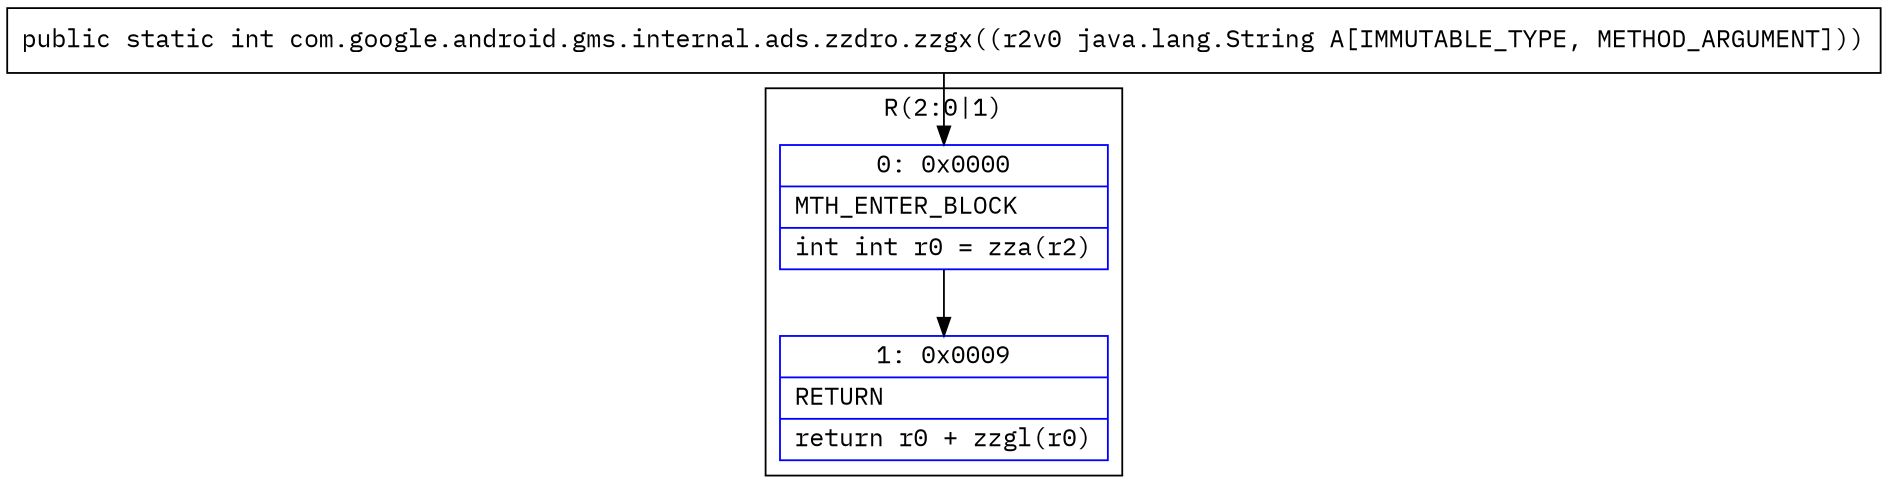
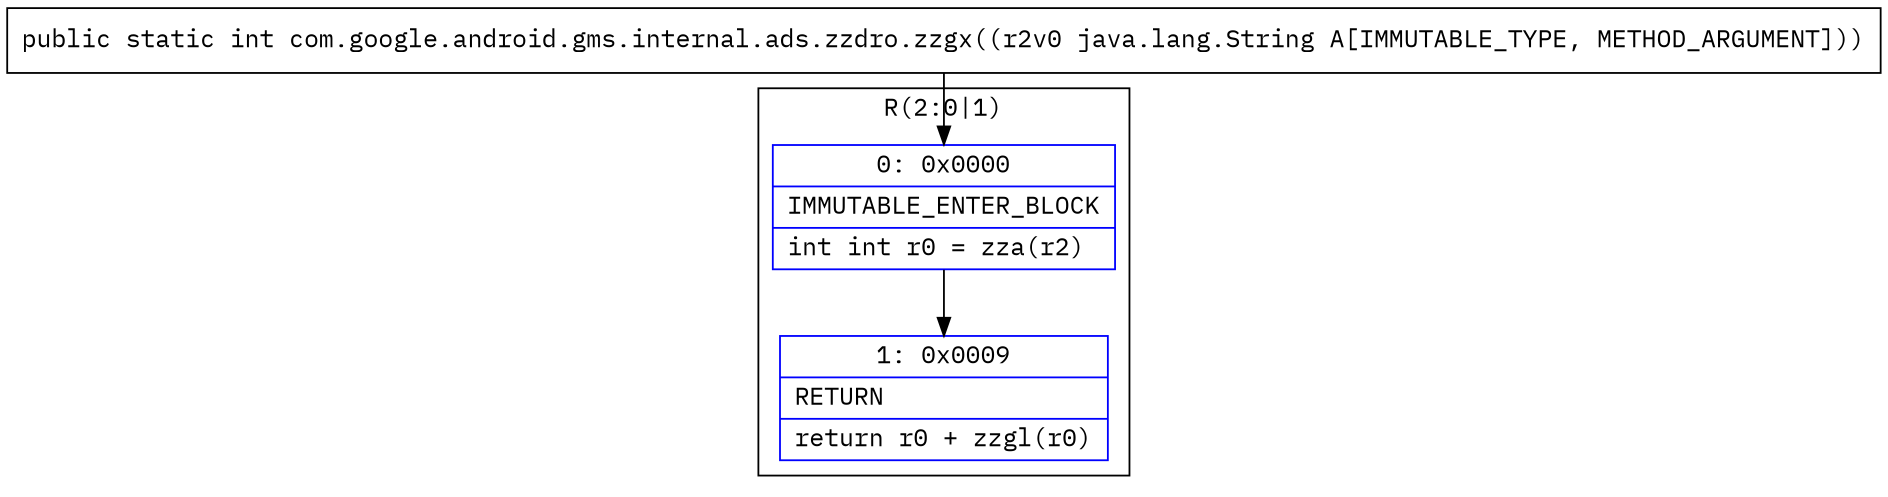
(906, 206) -> (944, 206)
